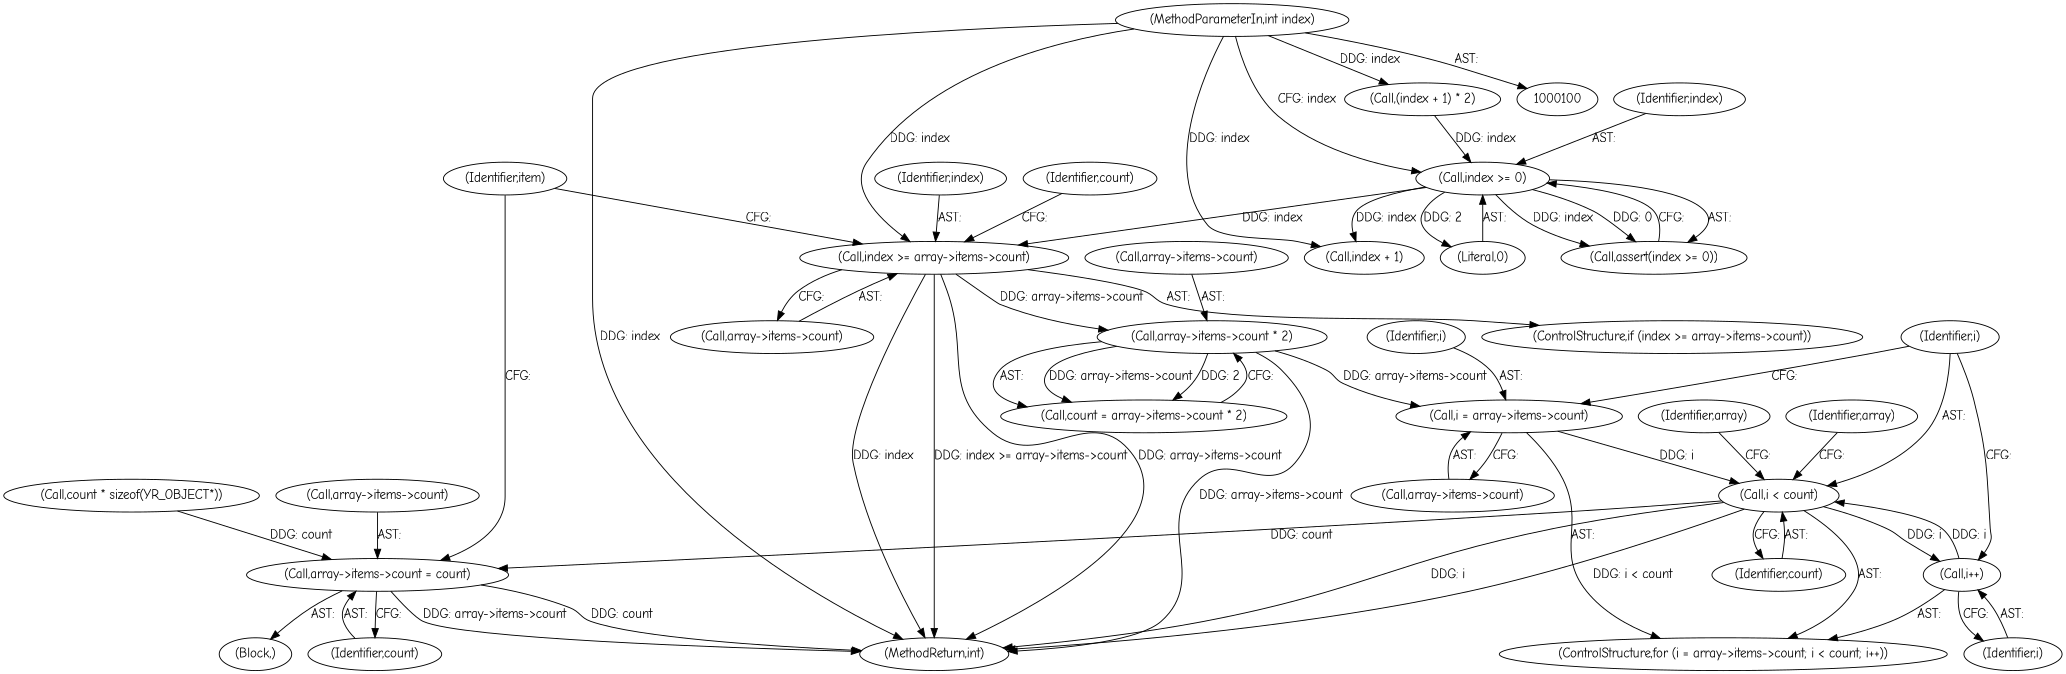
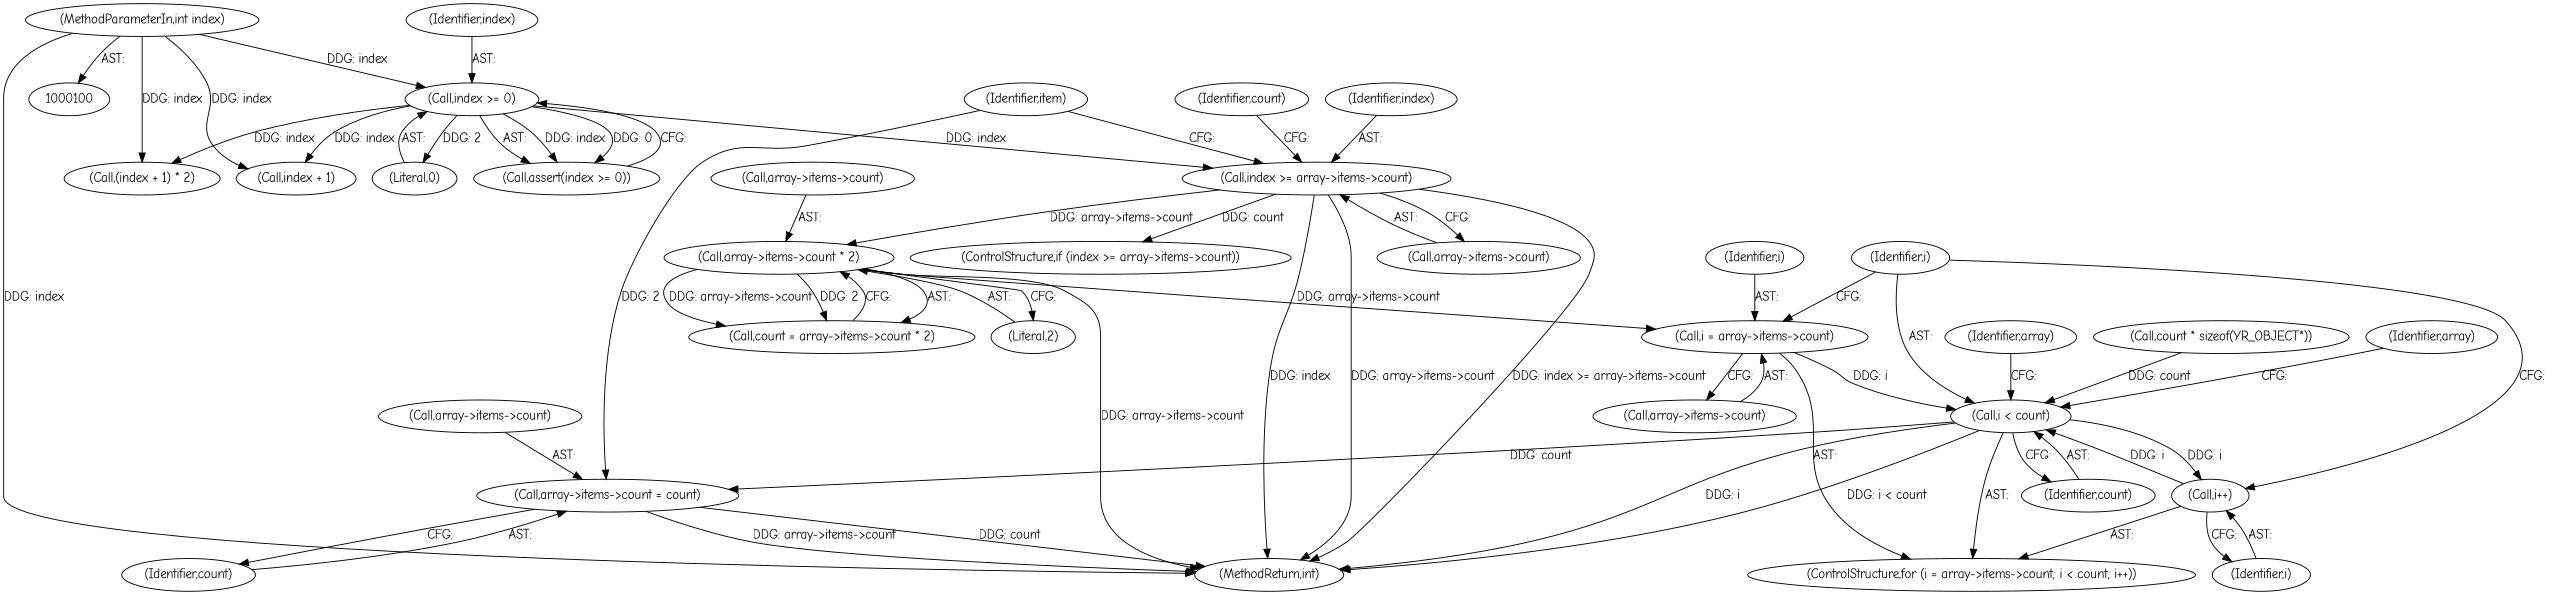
(947, 90) -> none
(1307, 99) -> (358, 60)
(1450, 135) -> (293, 123)
(1181, 297) -> (1253, 218)
none -> (1033, 337)
(520, 377) -> (641, 297)
(250, 534) -> (2118, 376)
(255, 654) -> none
